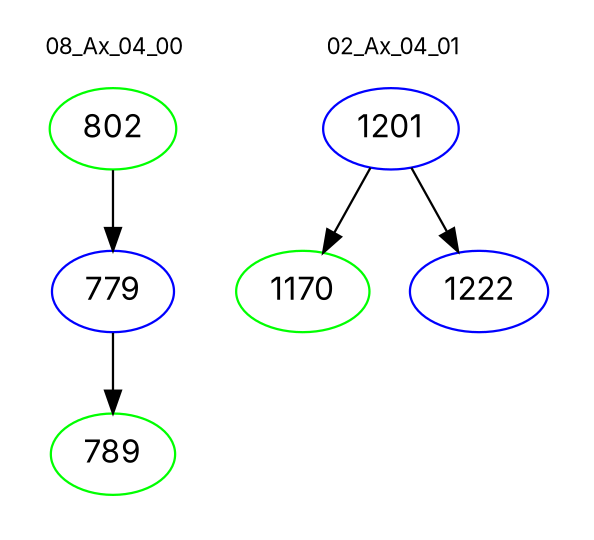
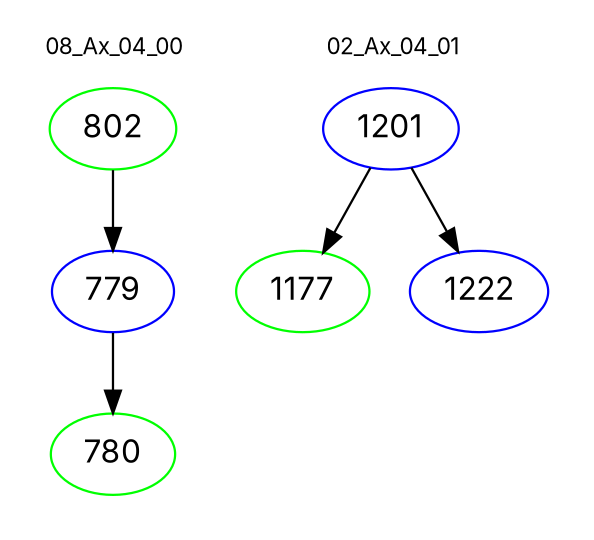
(303, 292) -> (303, 292)
(113, 454) -> (113, 454)
